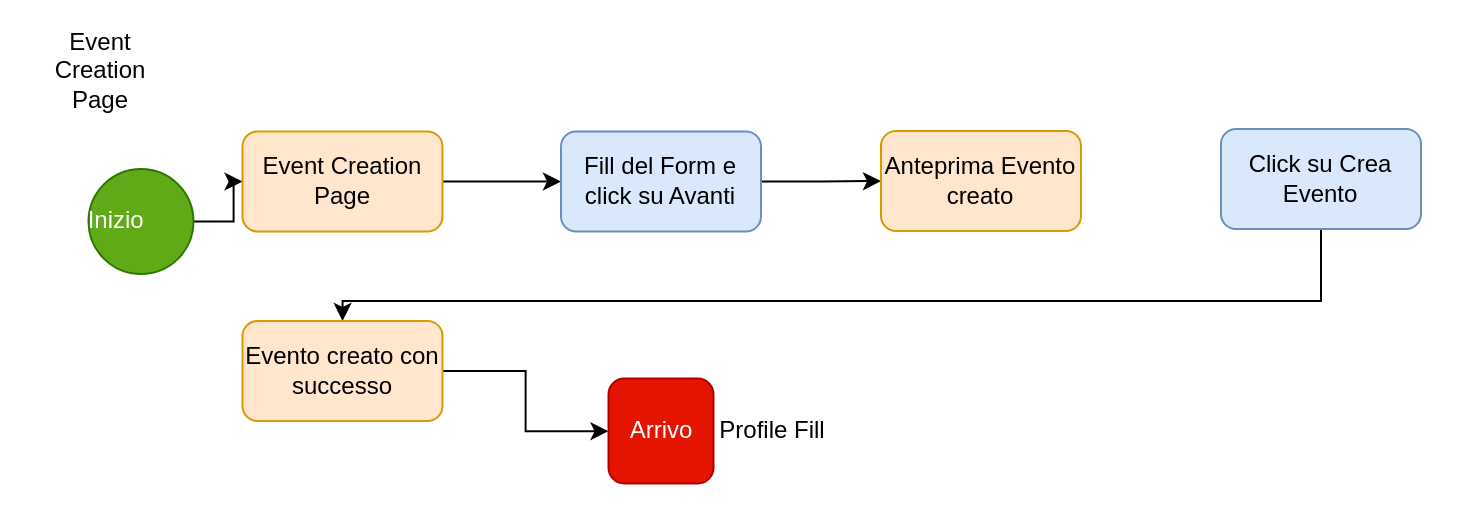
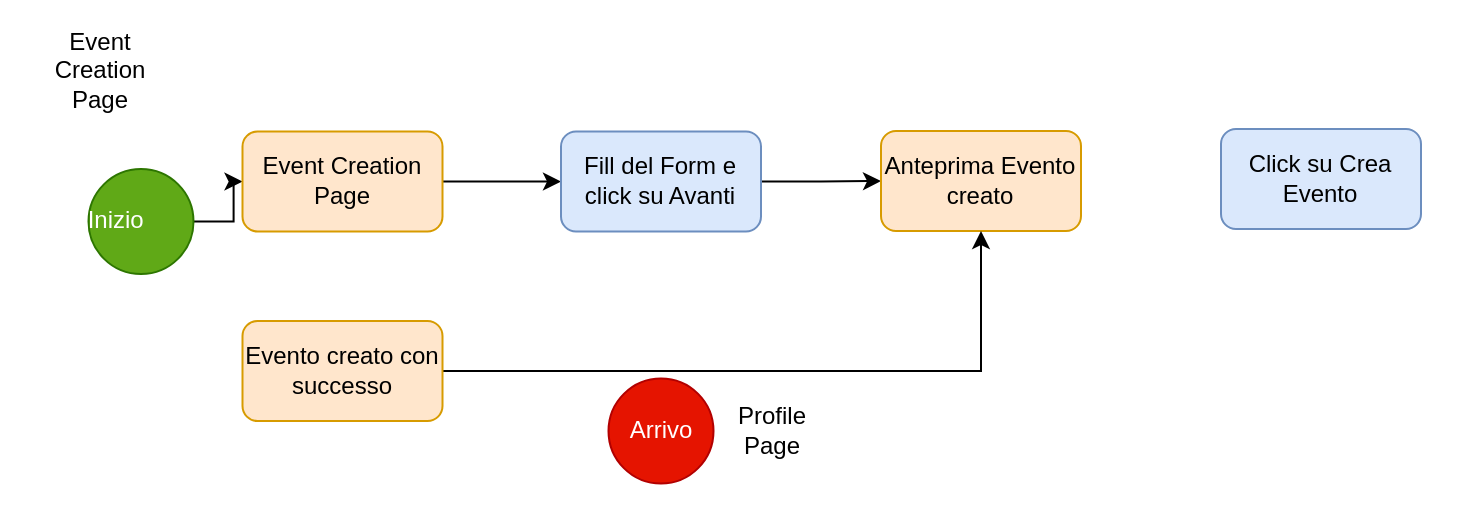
(865, 301) -> none
(529, 431) -> (815, 371)
(661, 431) -> (661, 431)
(773, 431) -> (773, 431)
